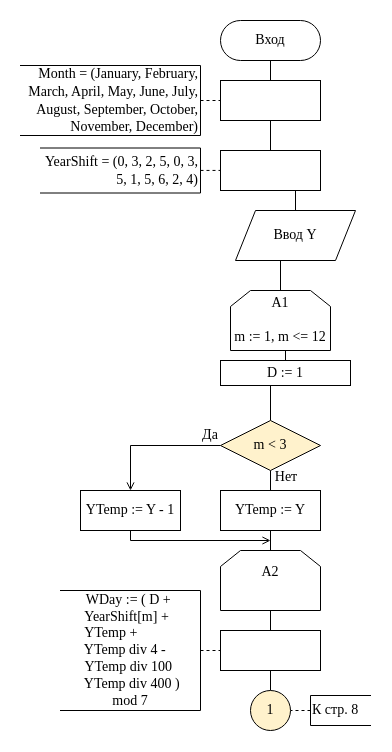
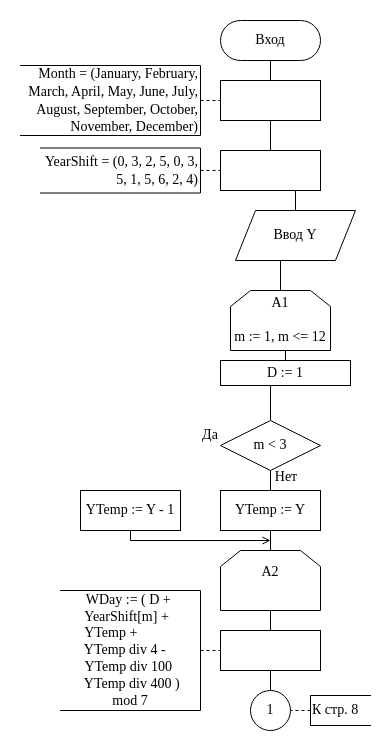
(155, 446) -> none
(271, 446) -> (271, 446)
(271, 711) -> (271, 711)
